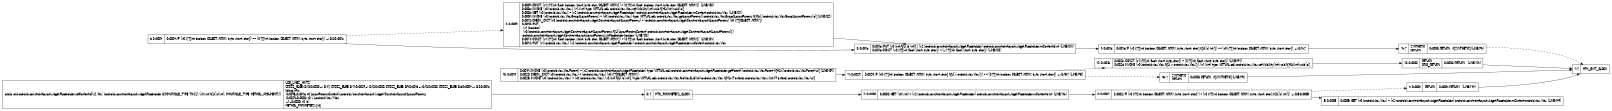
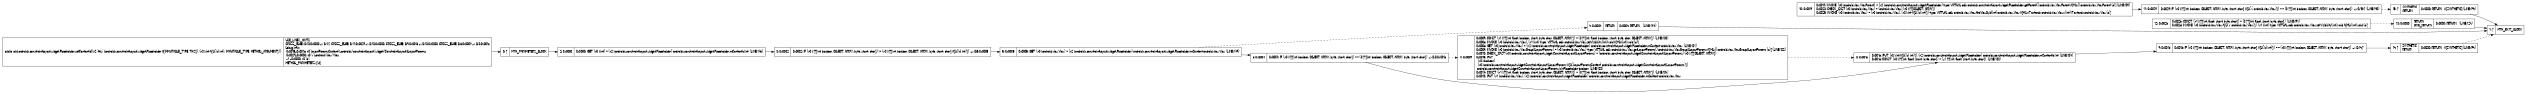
(531, 28) -> (1486, 61)
(869, 41) -> (1820, 58)
none -> (1245, 55)
(1356, 63) -> (2381, 24)
(1080, 69) -> none
(1358, 90) -> (1392, 37)
